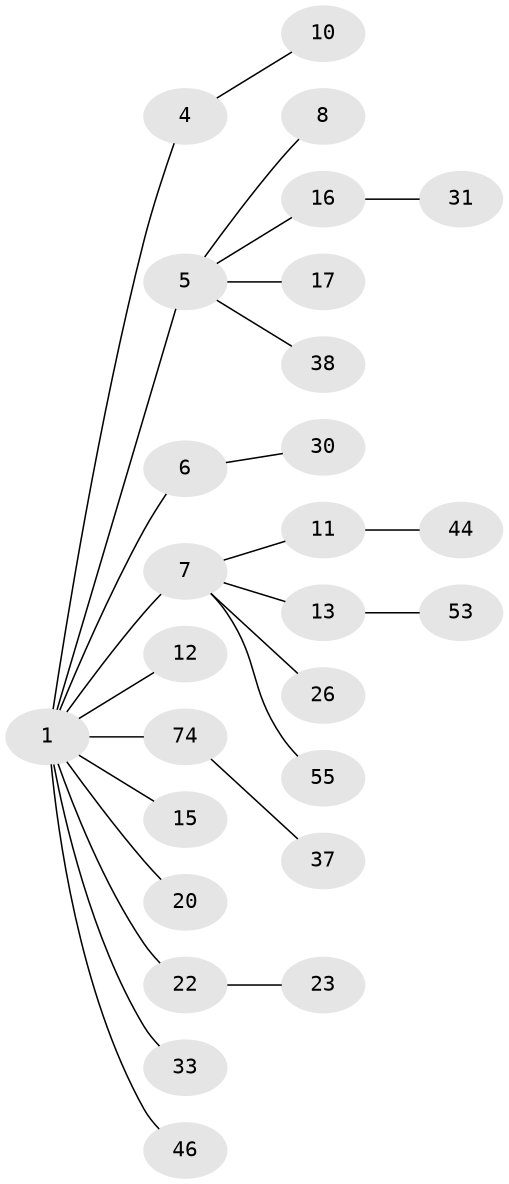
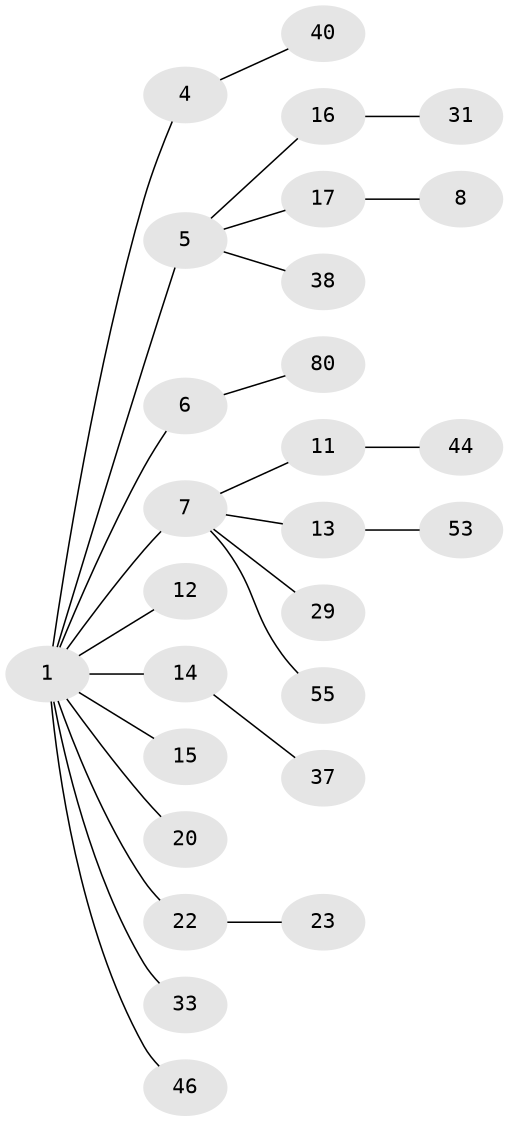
(323, 34) -> (323, 34)
(250, 197) -> (392, 199)
(323, 447) -> (323, 365)
(323, 696) -> (323, 613)
(185, 737) -> (185, 674)
